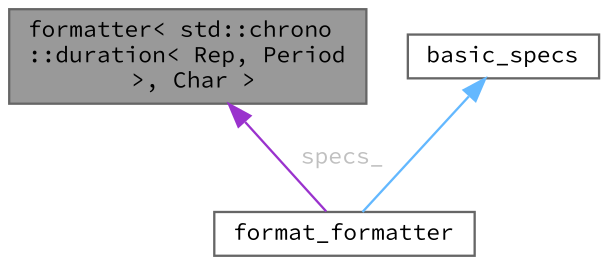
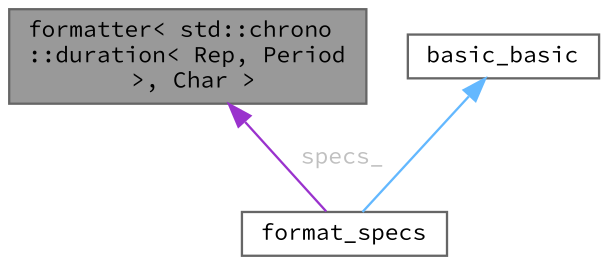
(503, 56) -> (503, 56)
(344, 234) -> (344, 234)
